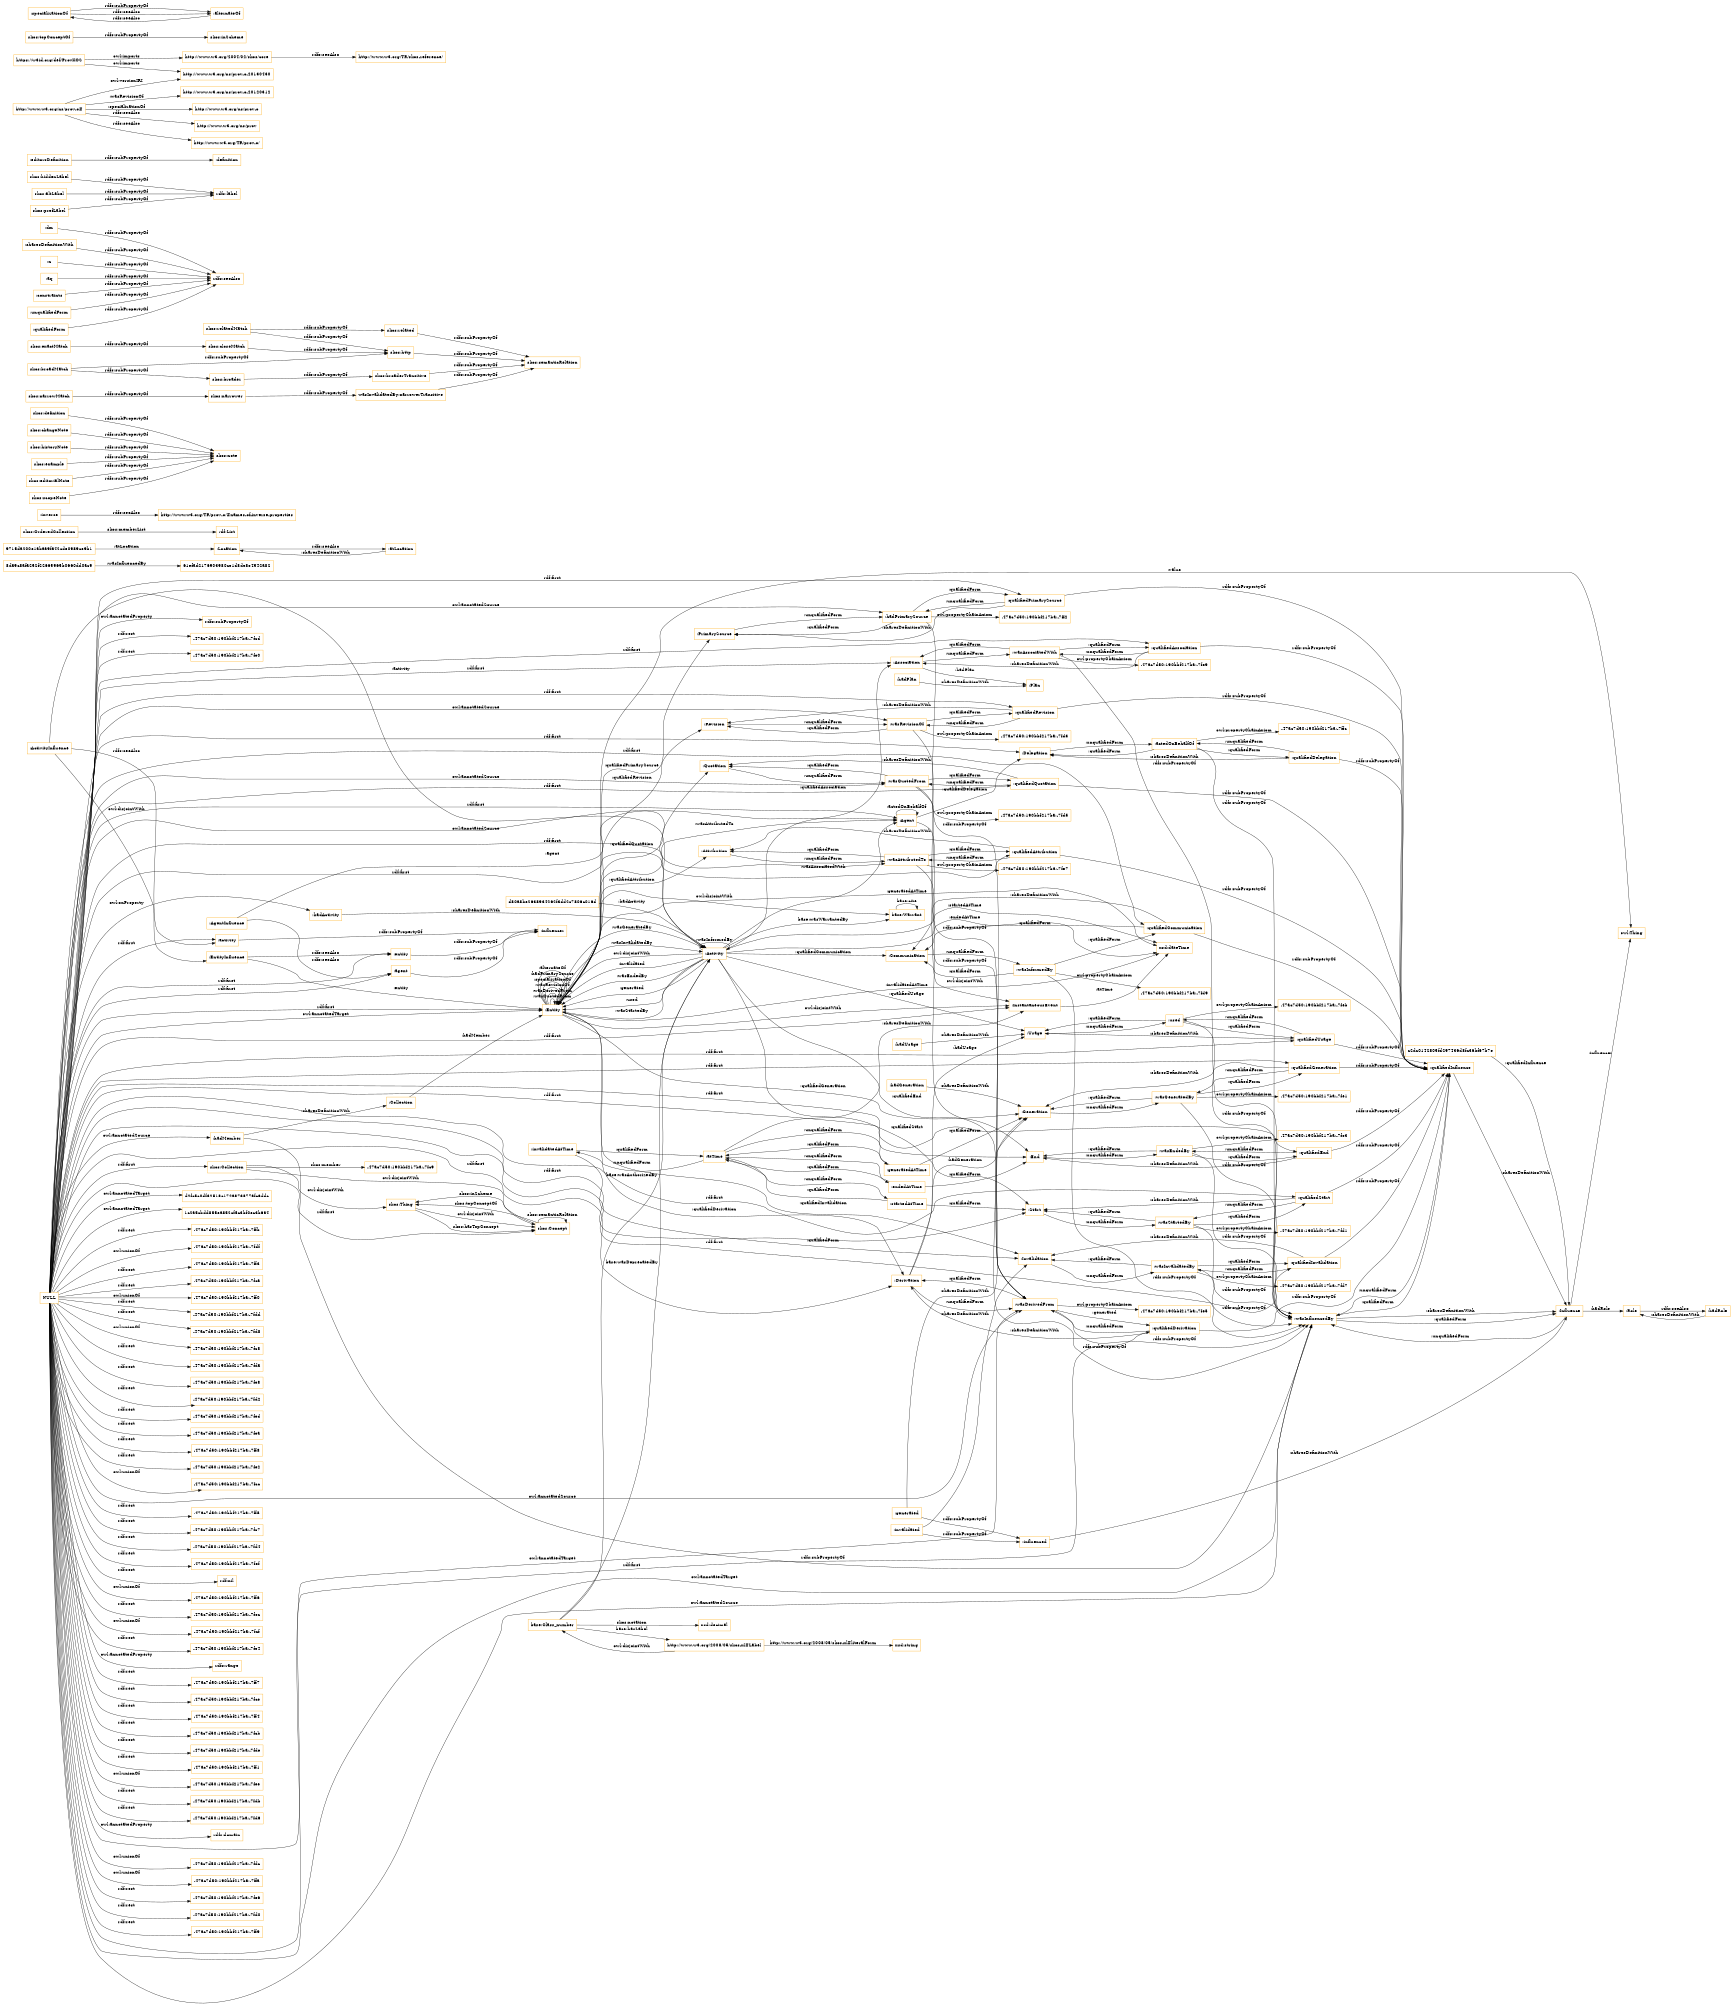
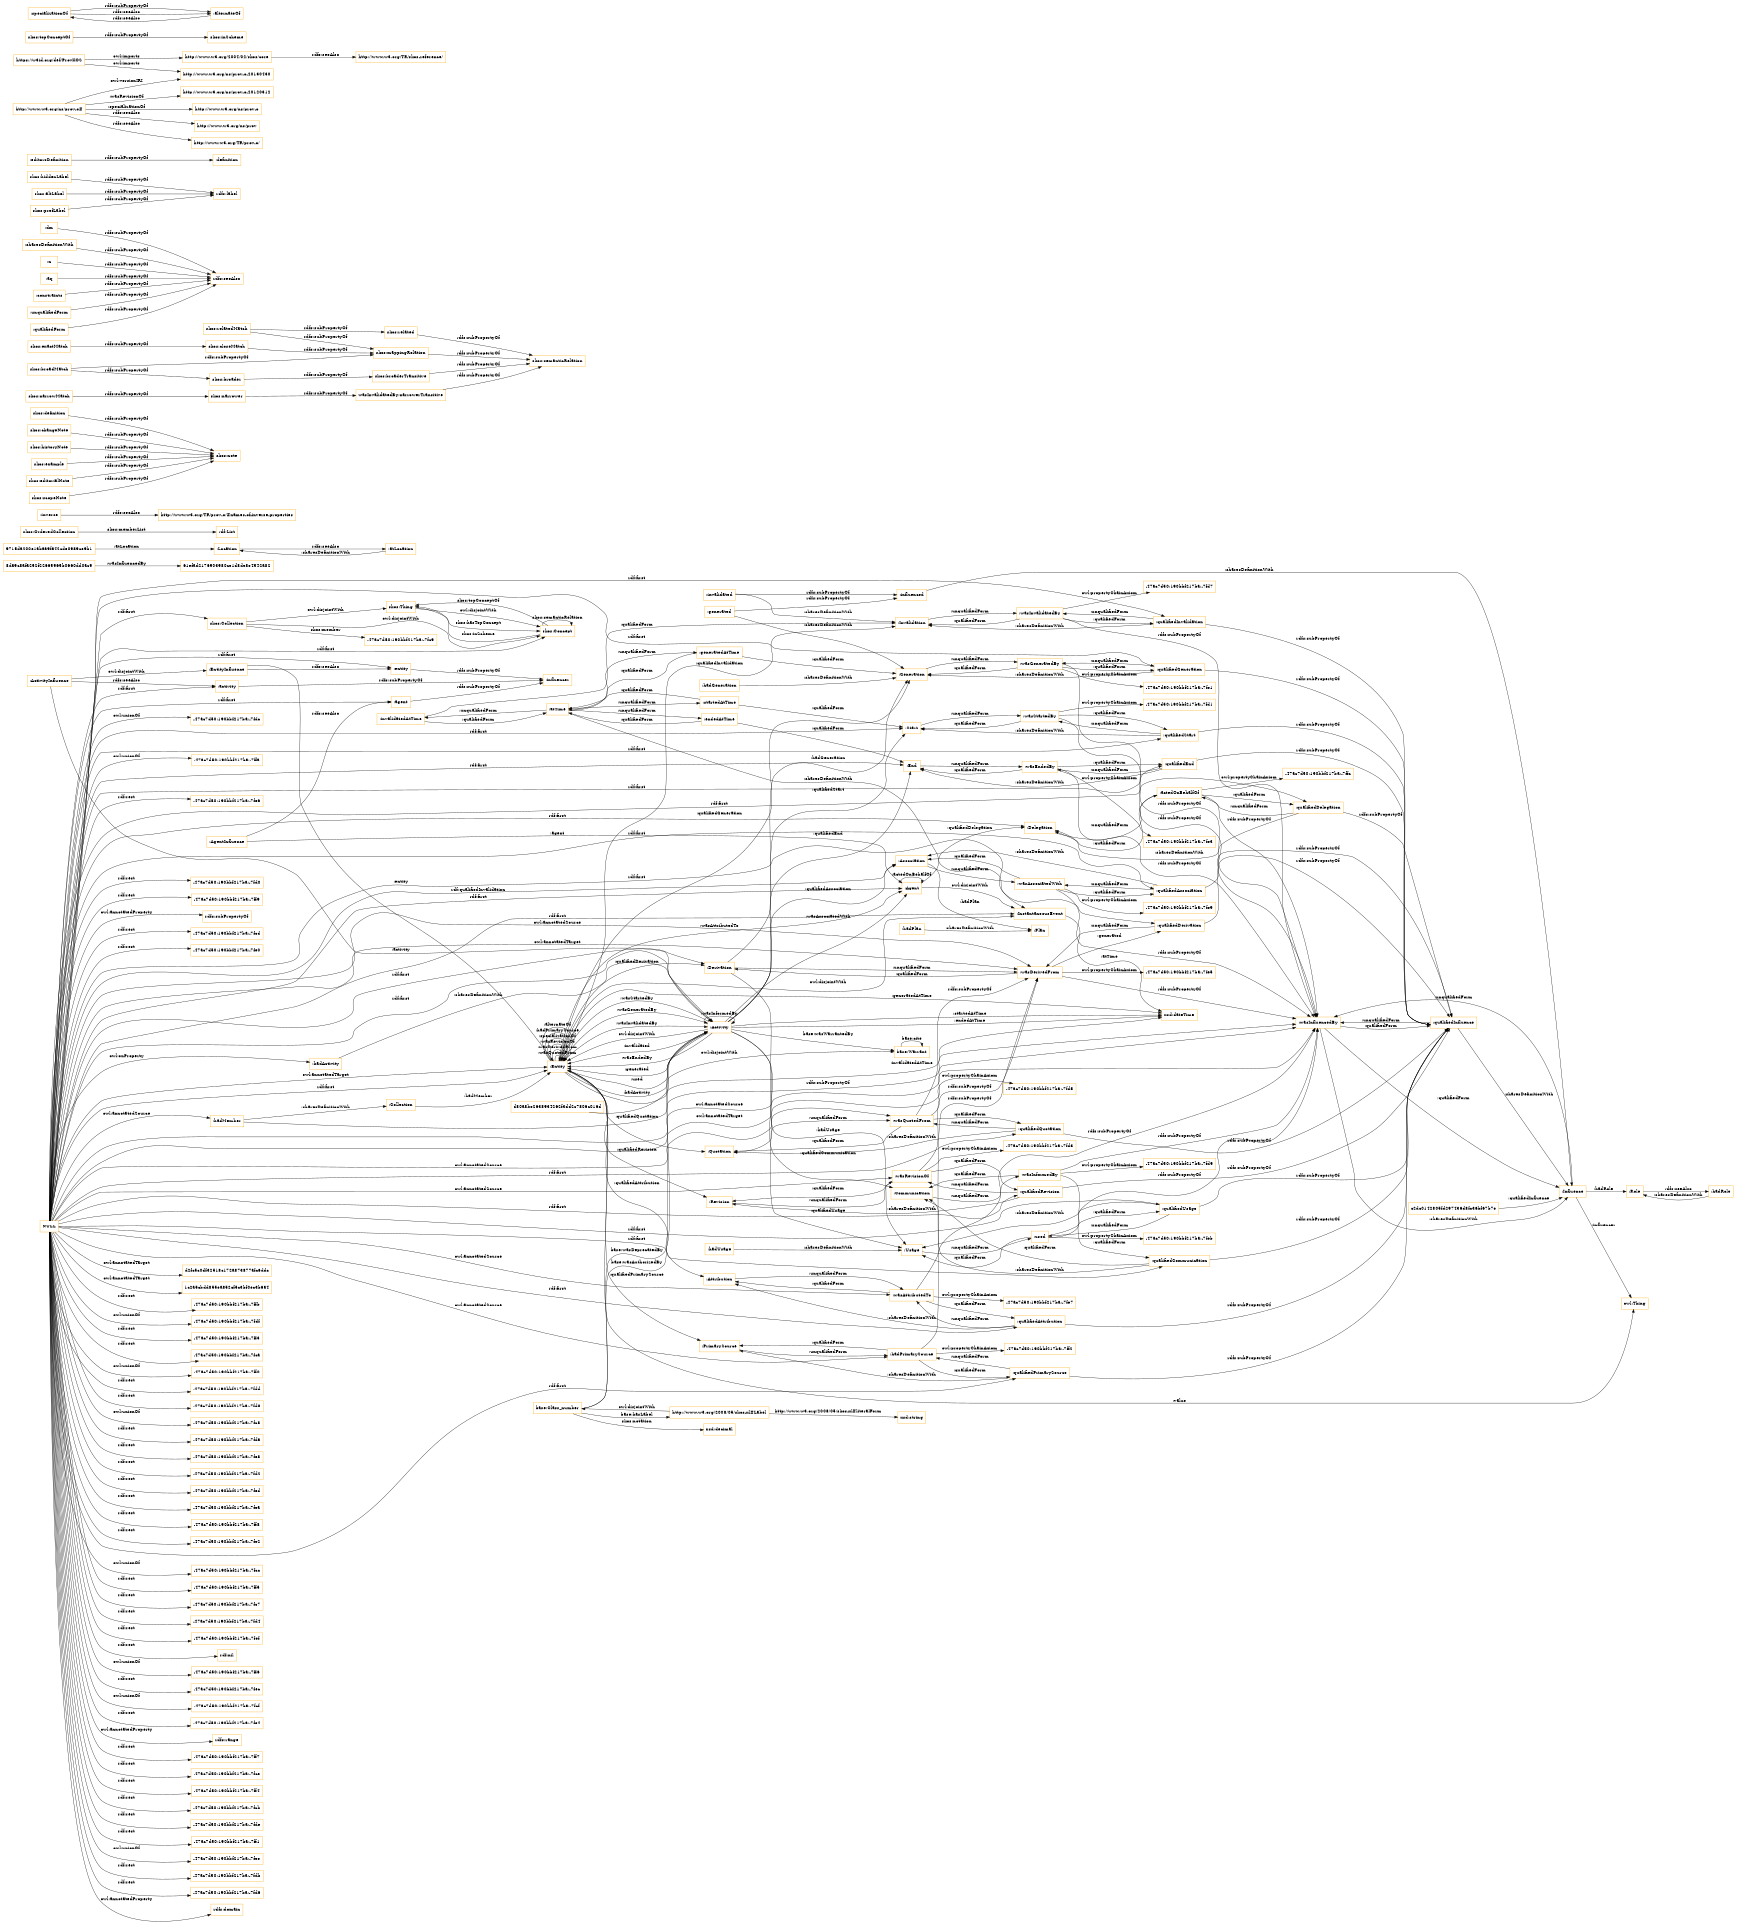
(401, 352) -> (401, 353)
(476, 668) -> (478, 890)
none -> (510, 812)
(1025, 1336) -> none
